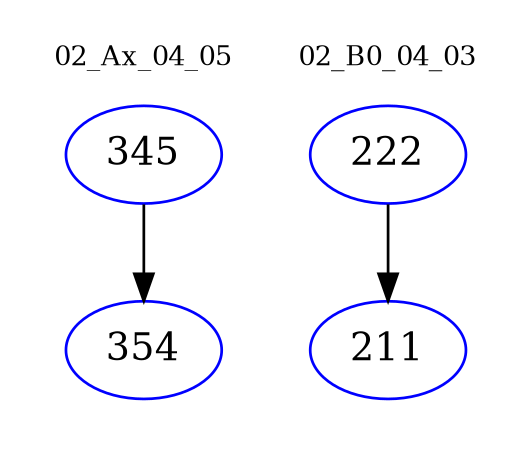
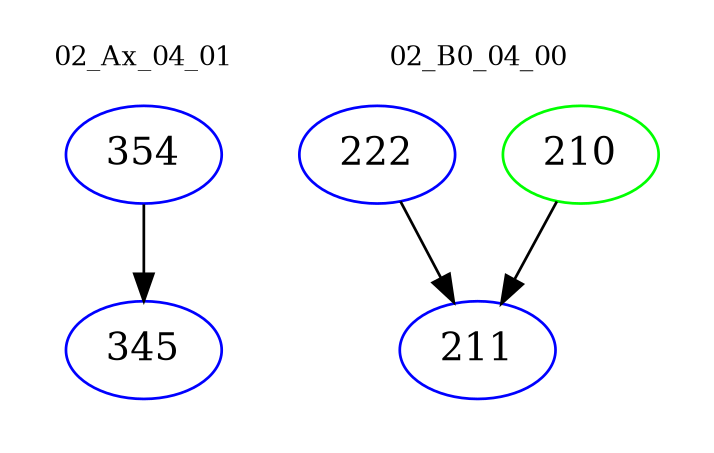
(144, 58) -> (144, 58)
(388, 58) -> (479, 58)
none -> (581, 155)
(144, 239) -> (144, 239)
